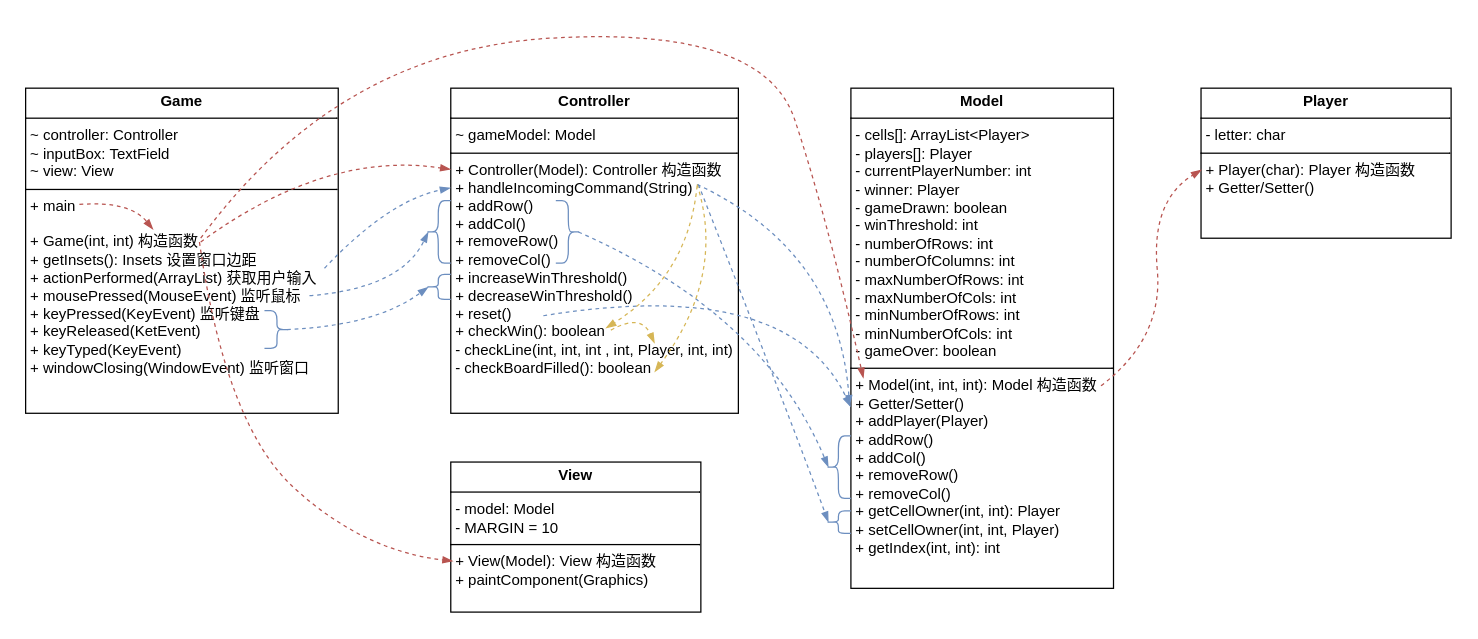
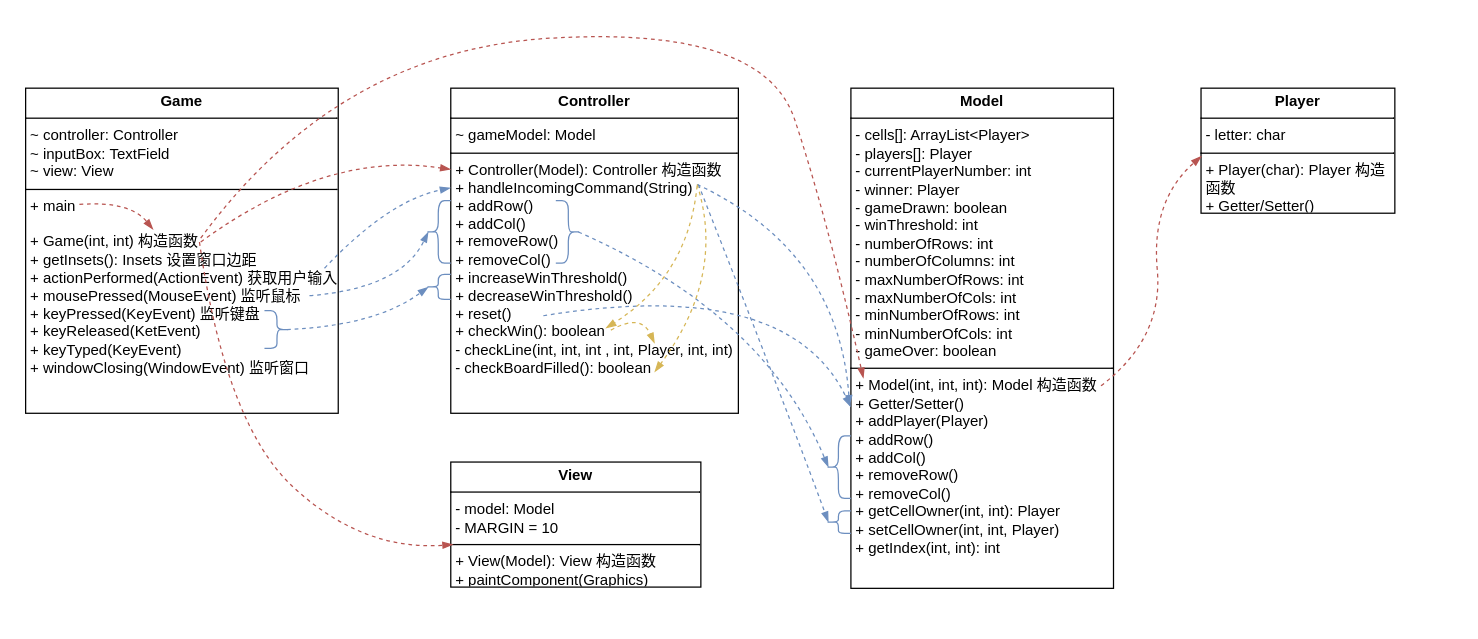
(1326, 163) -> (1298, 151)
(183, 214) -> (183, 214)
(576, 537) -> (576, 524)
